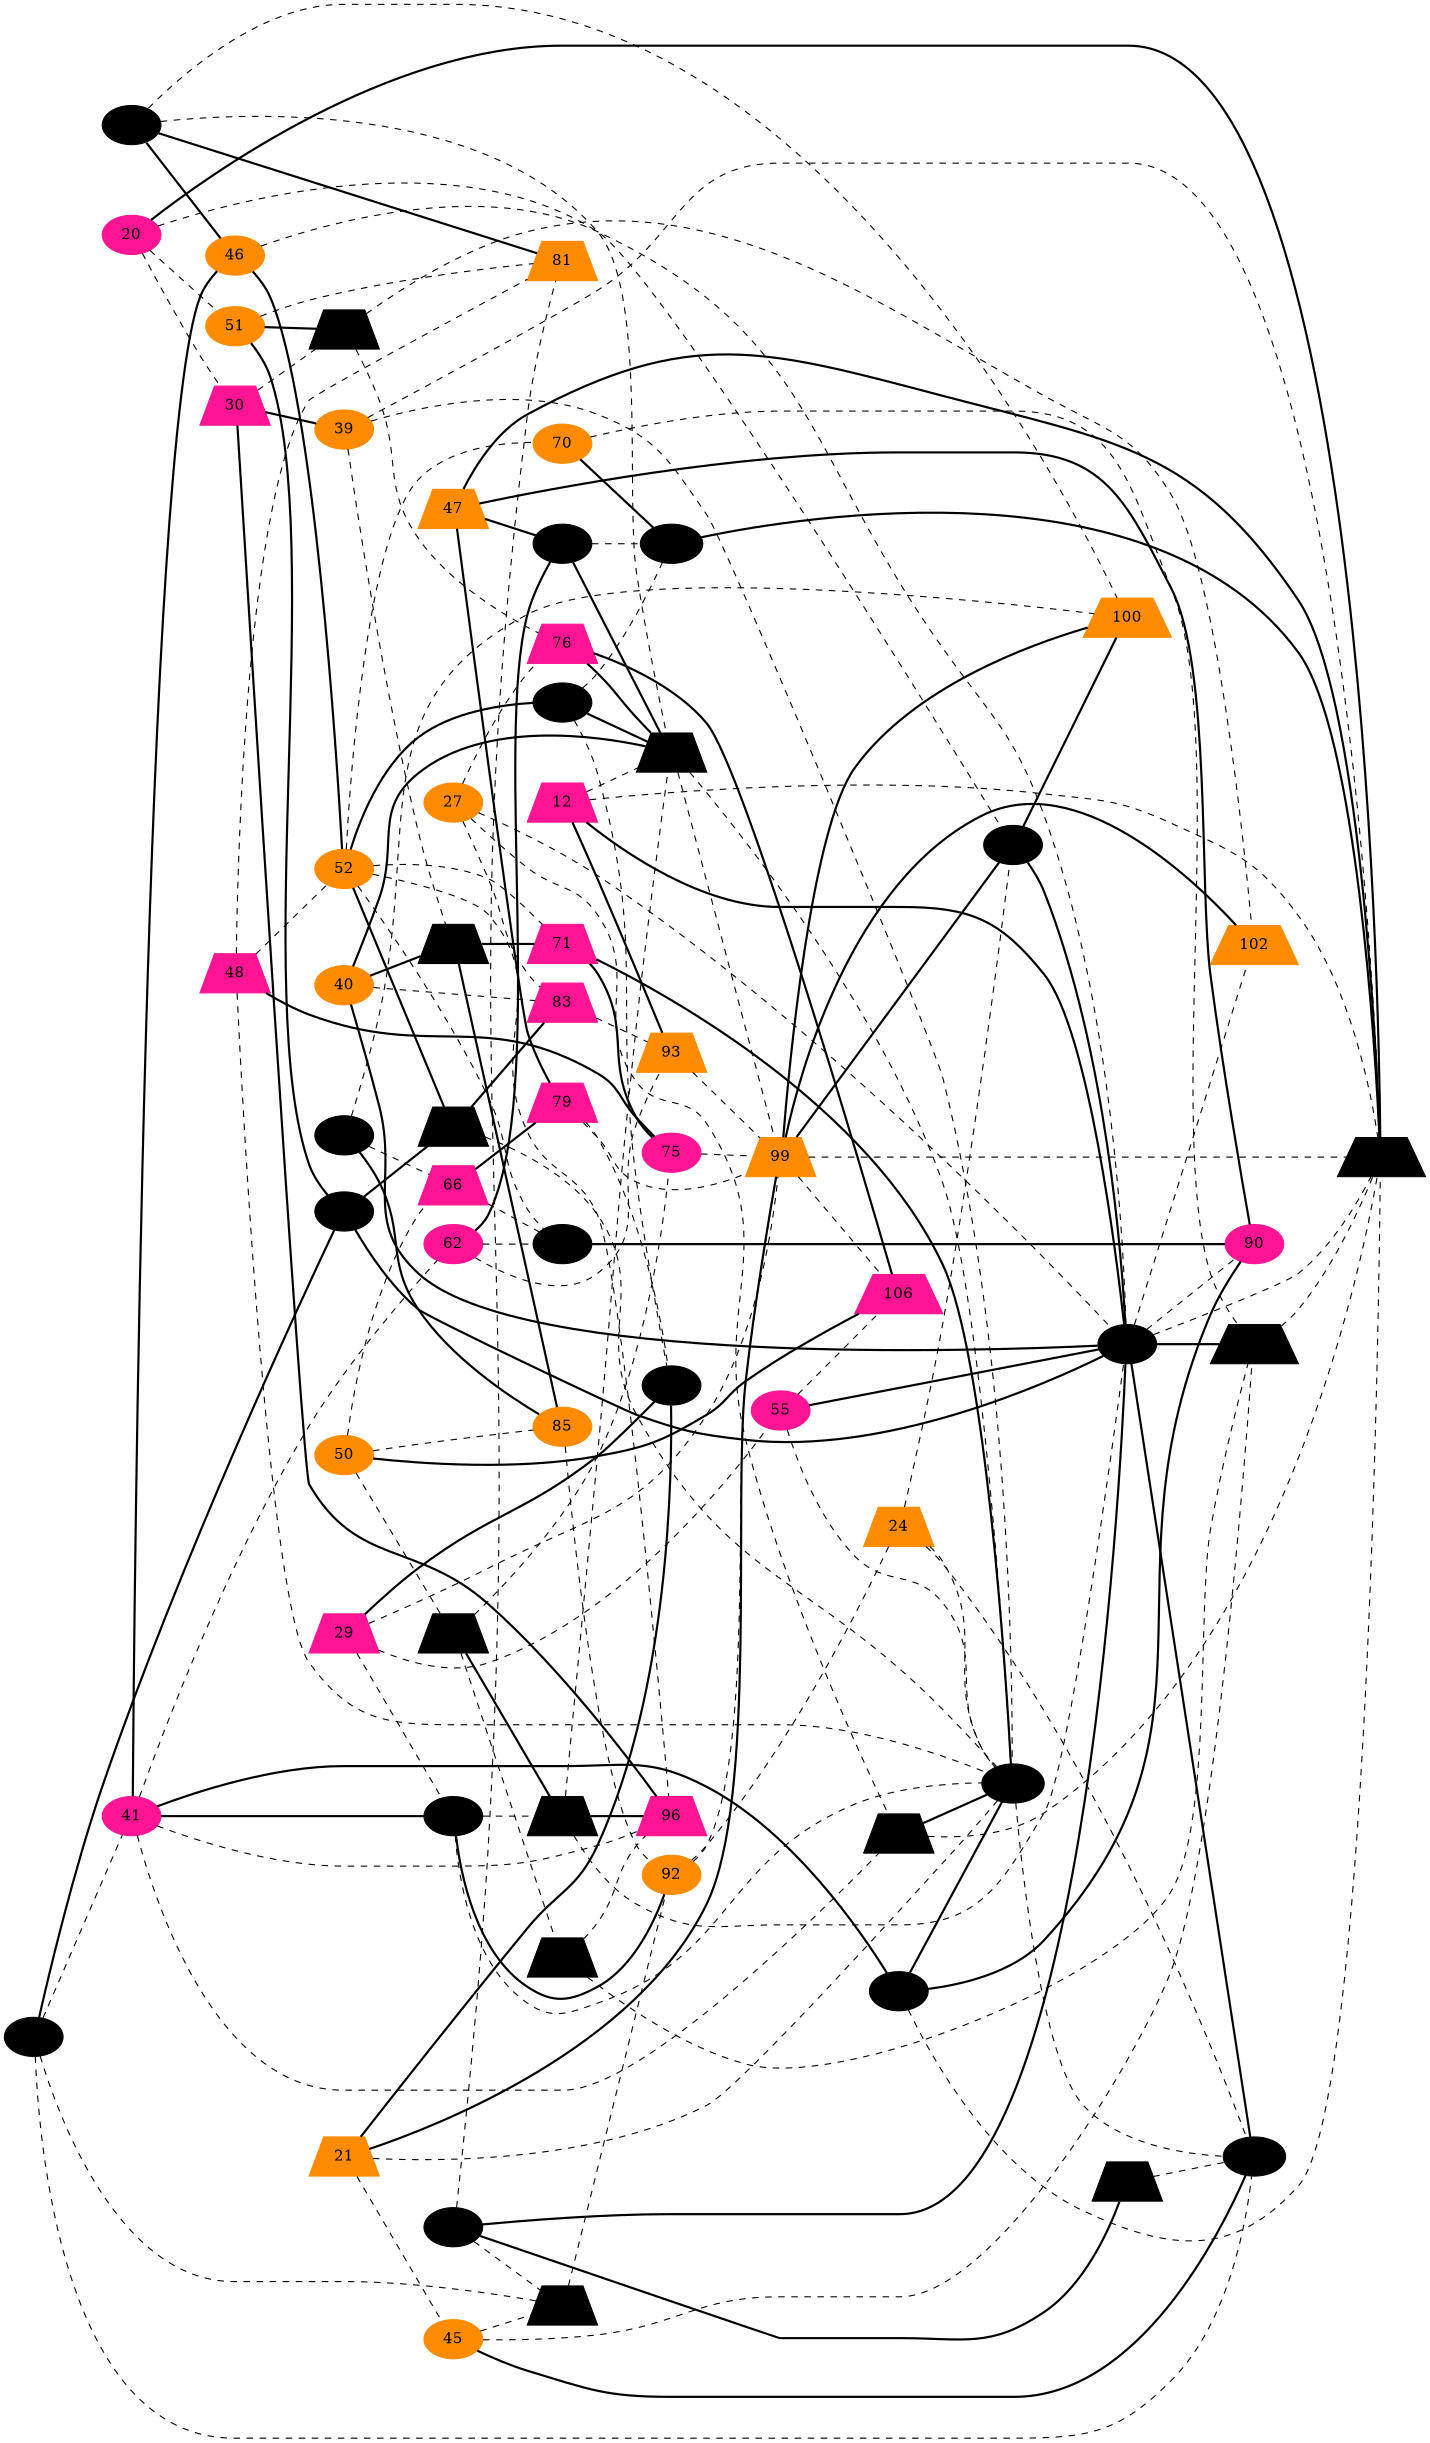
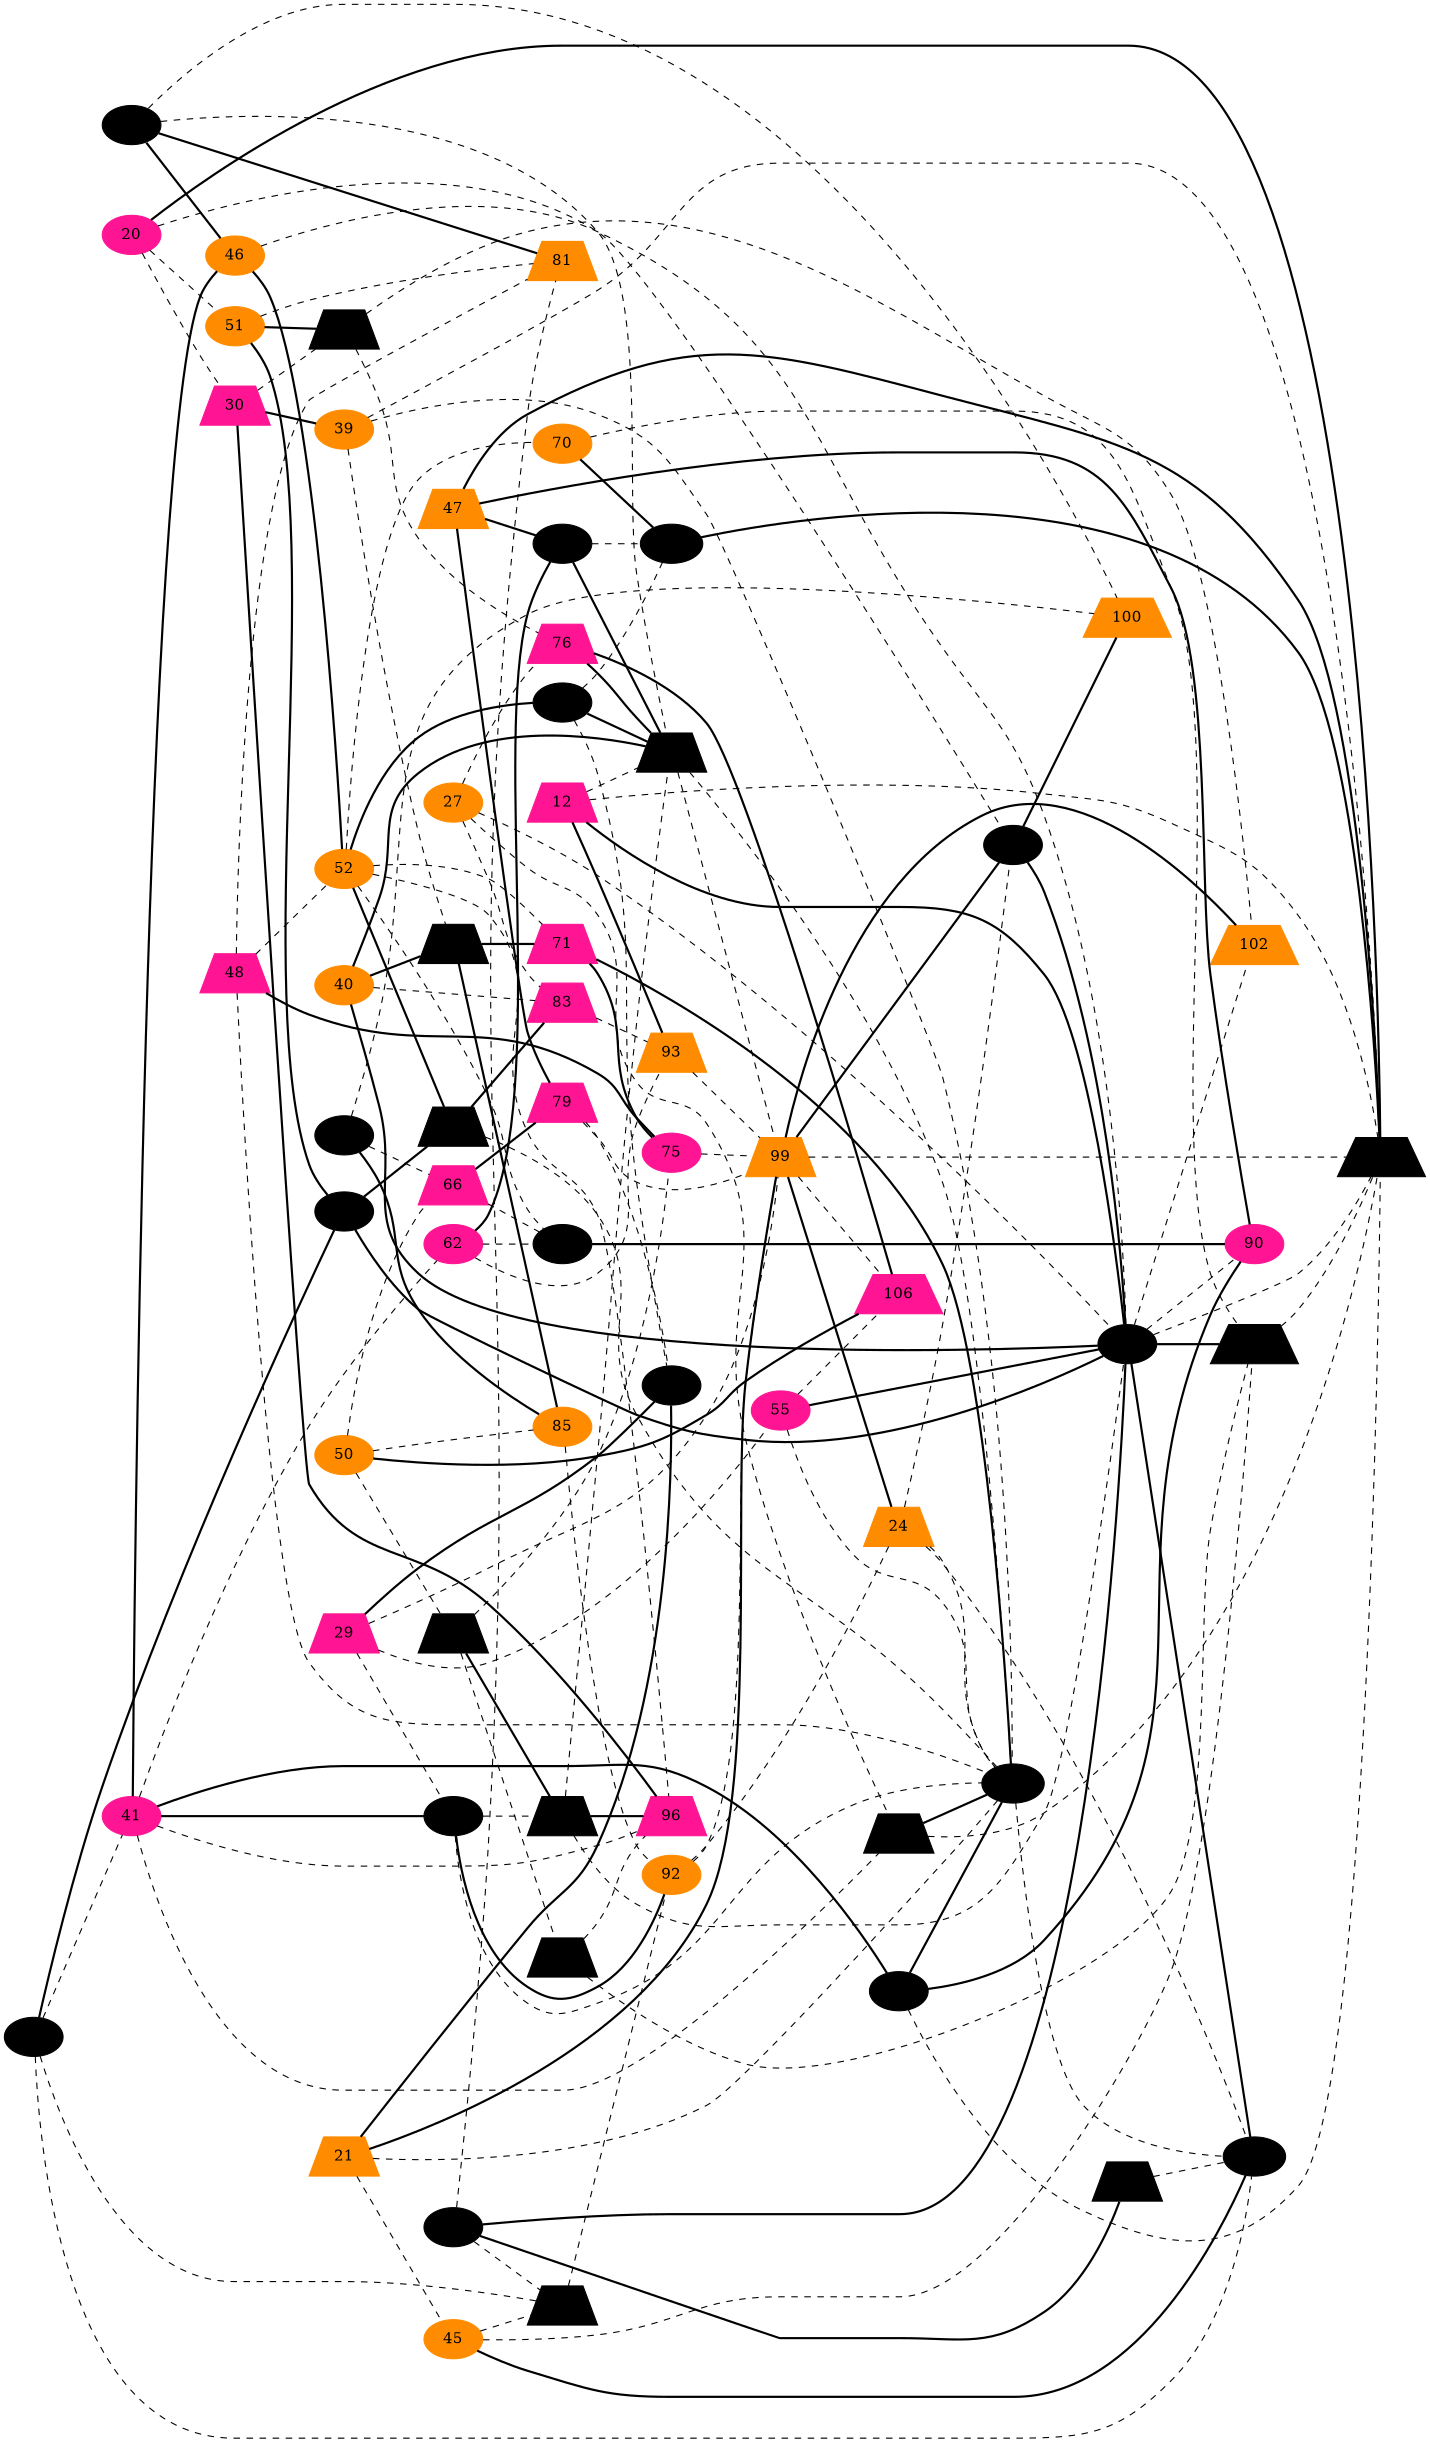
(829, 830) -> (840, 1342)
